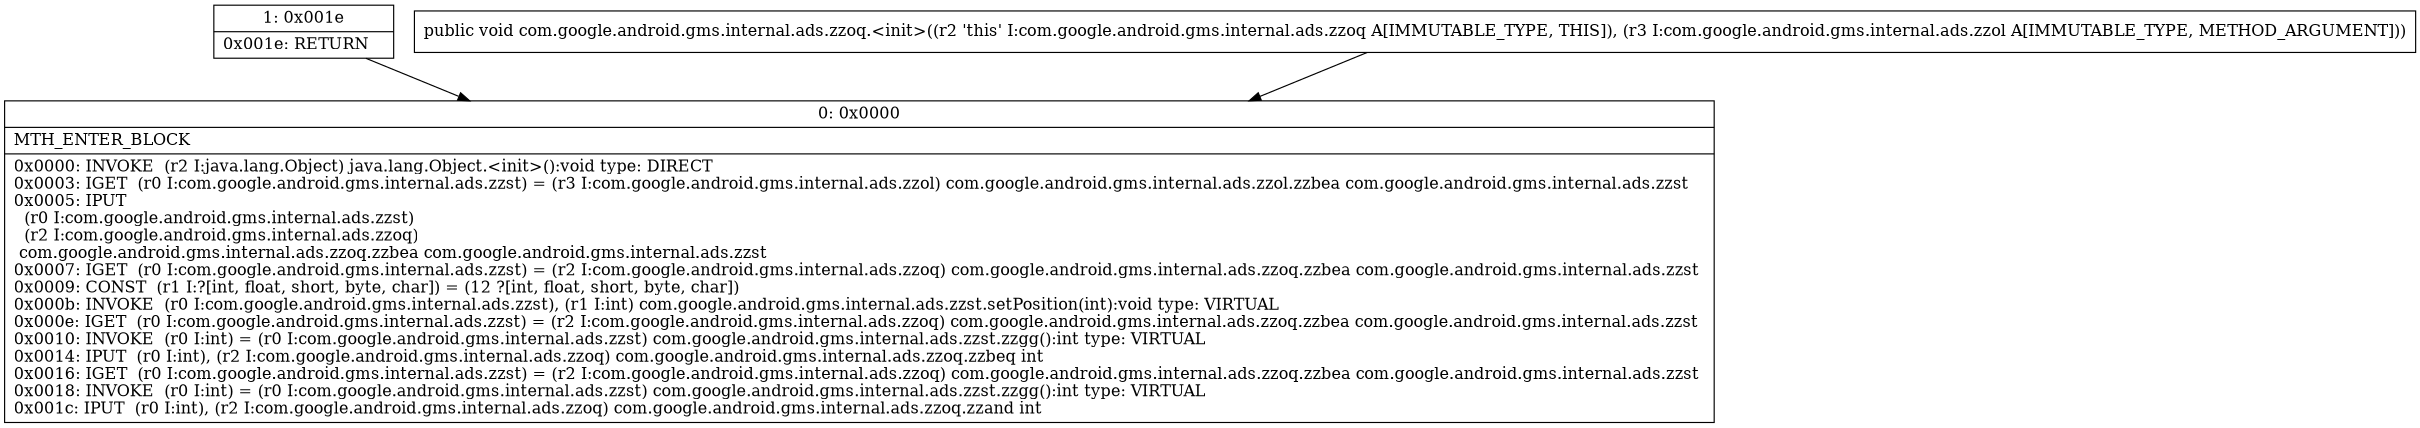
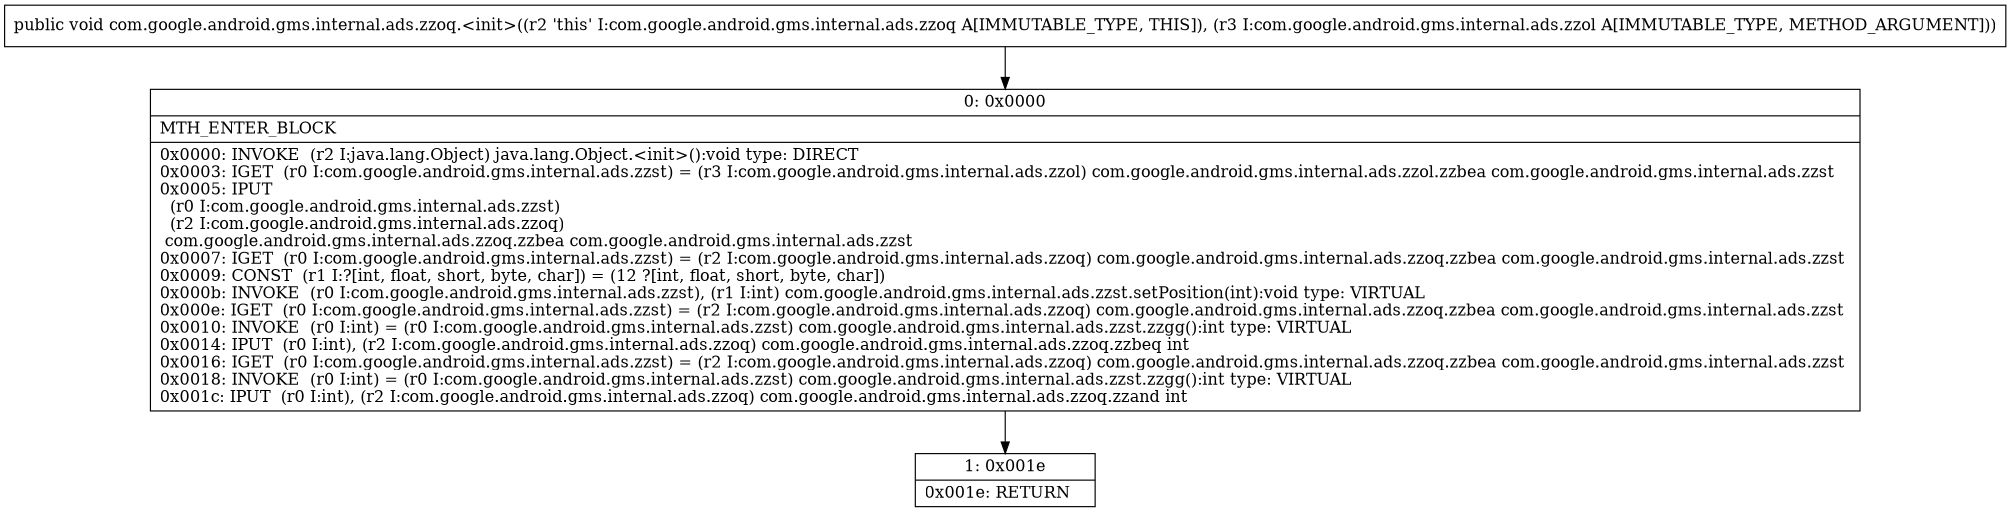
(412, 77) -> (1005, 426)
